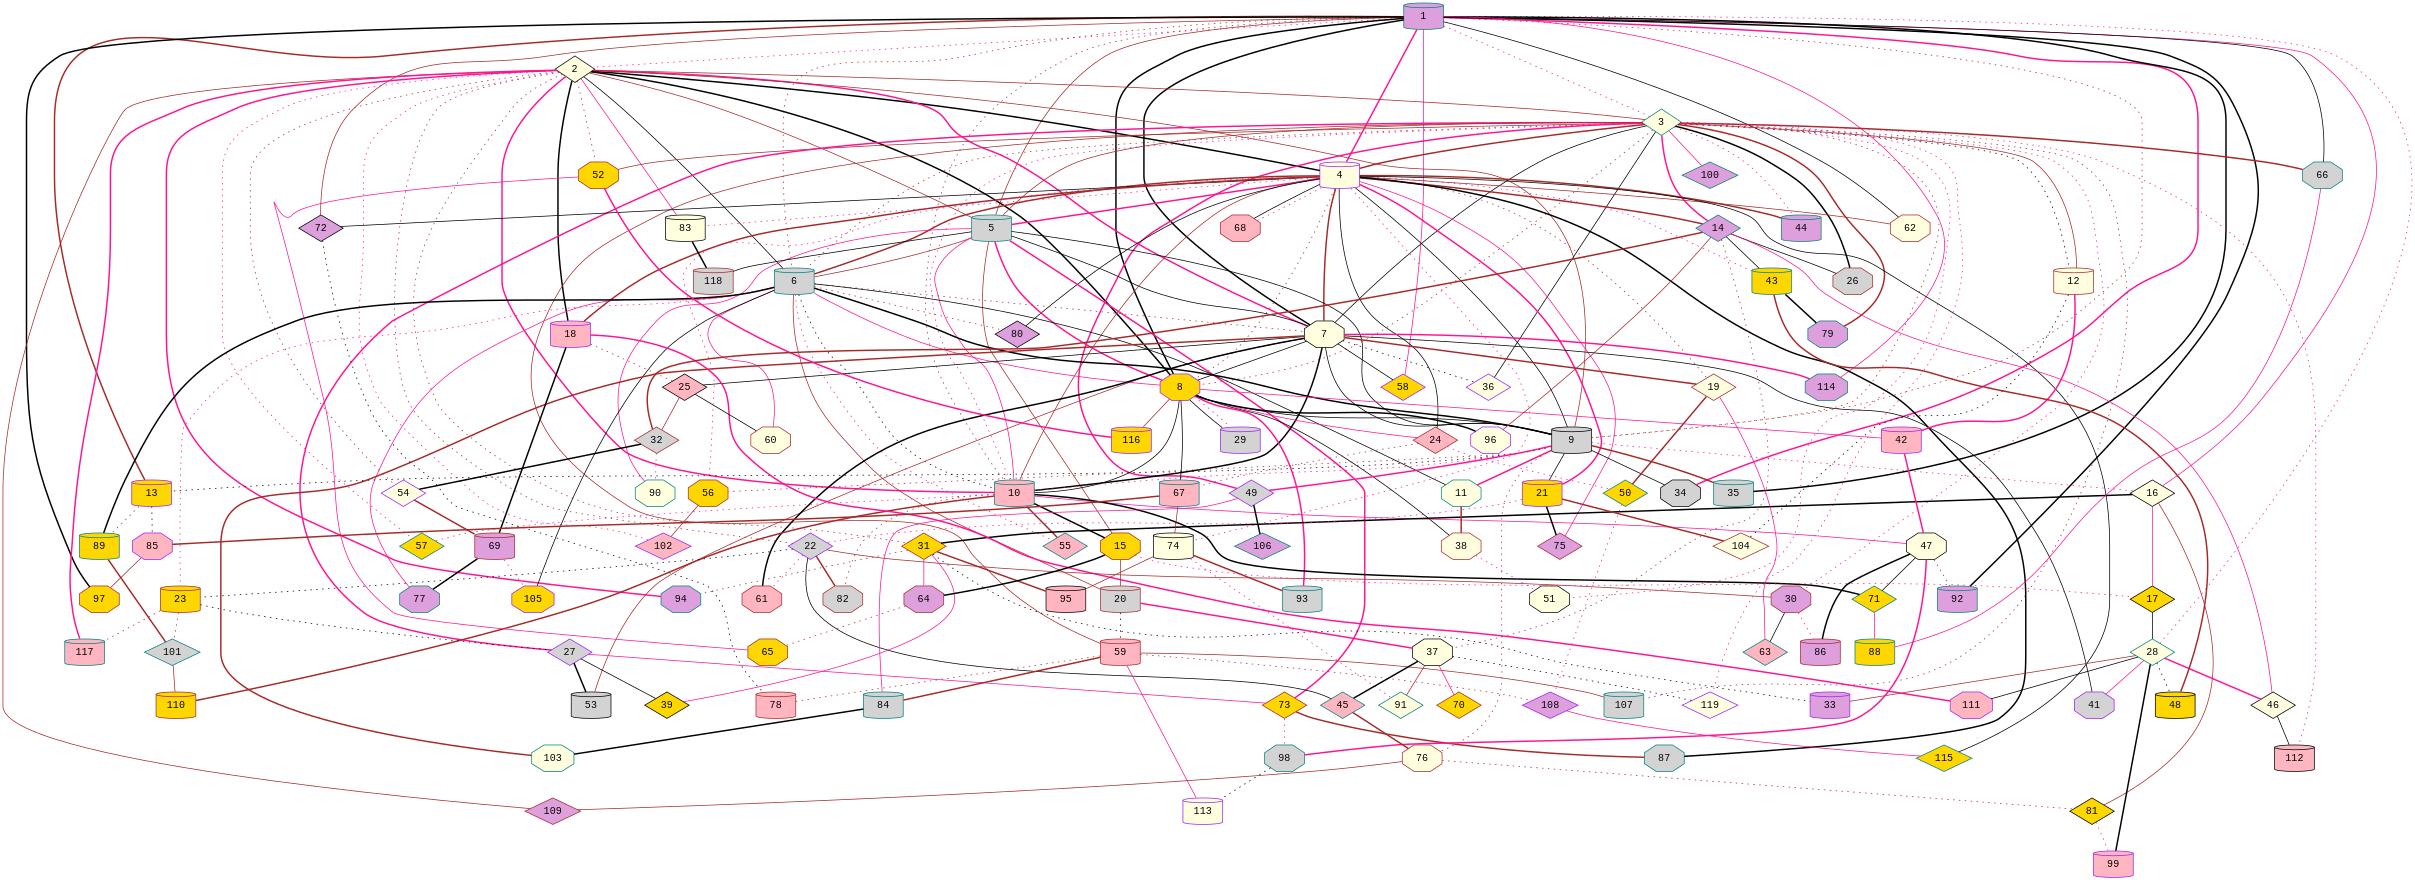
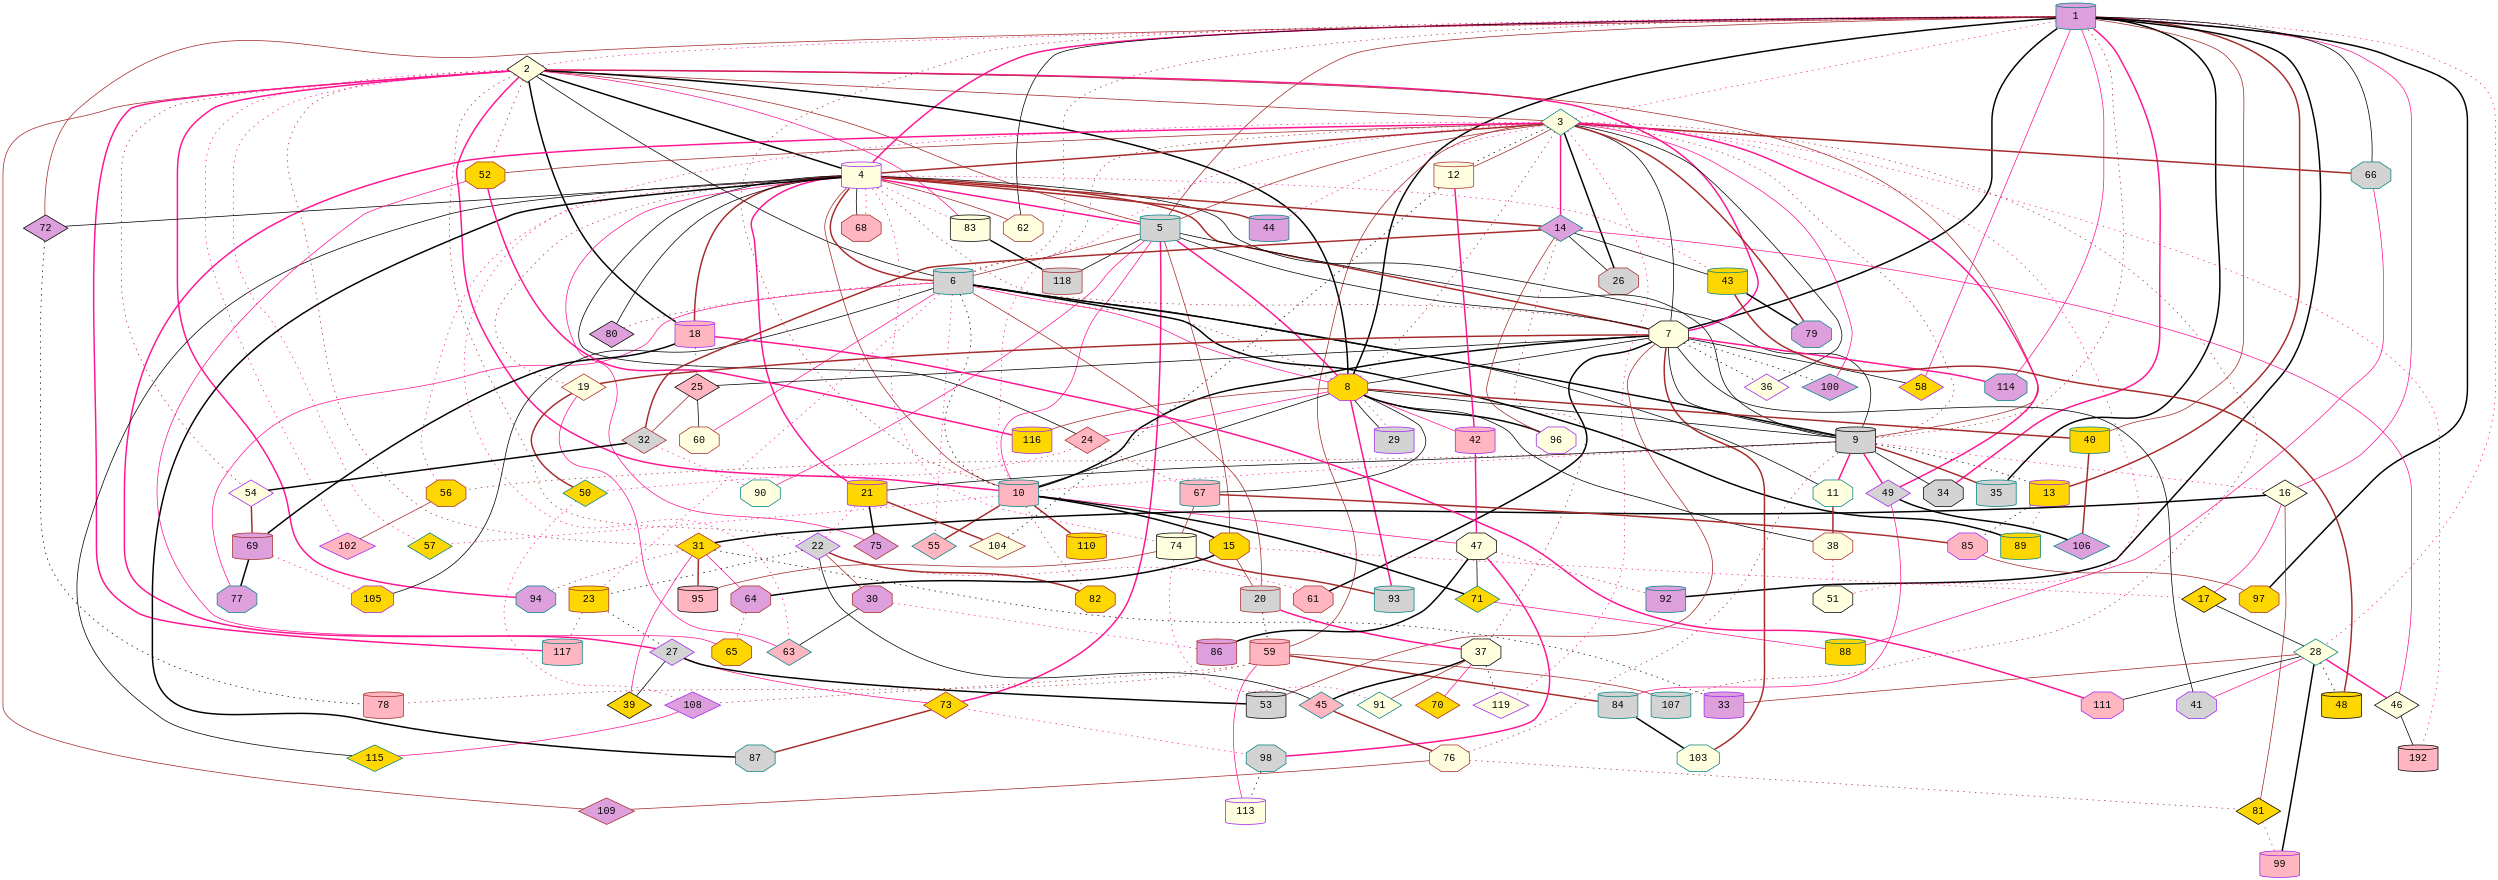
(2098, 251) -> (708, 172)
none -> (1752, 360)
none -> (2090, 440)
(843, 599) -> (1095, 599)
(172, 652) -> none
(2294, 758) -> (2418, 758)
